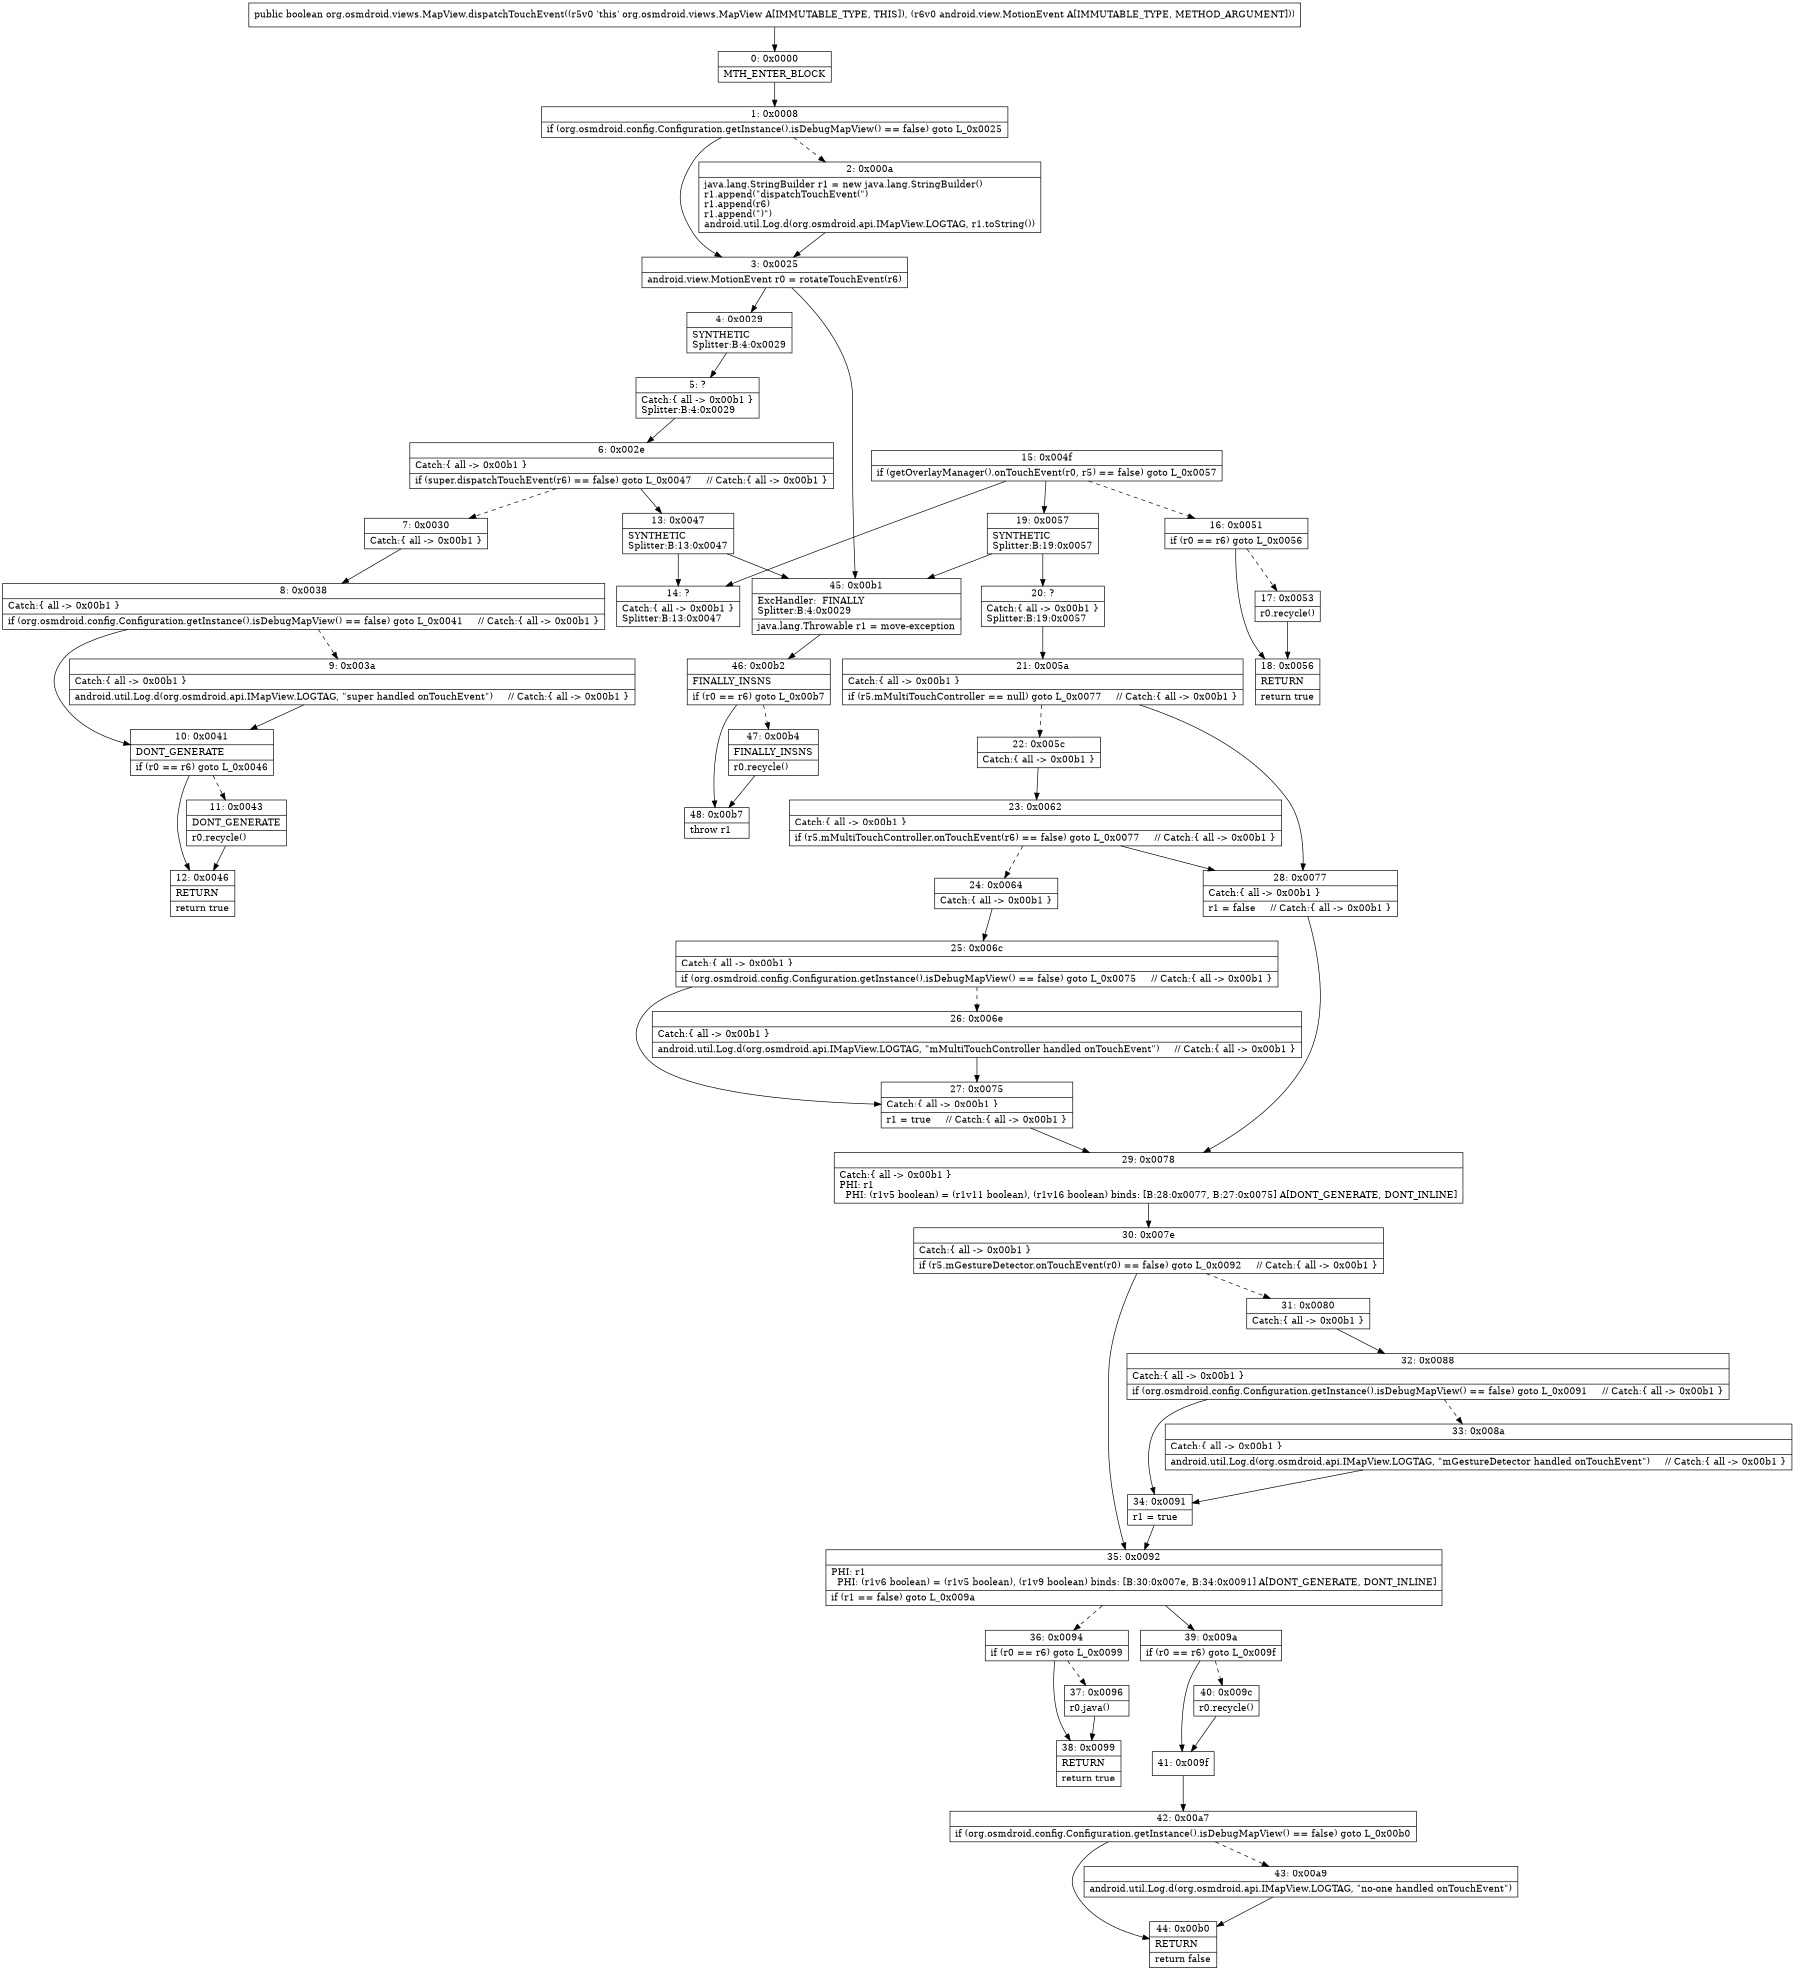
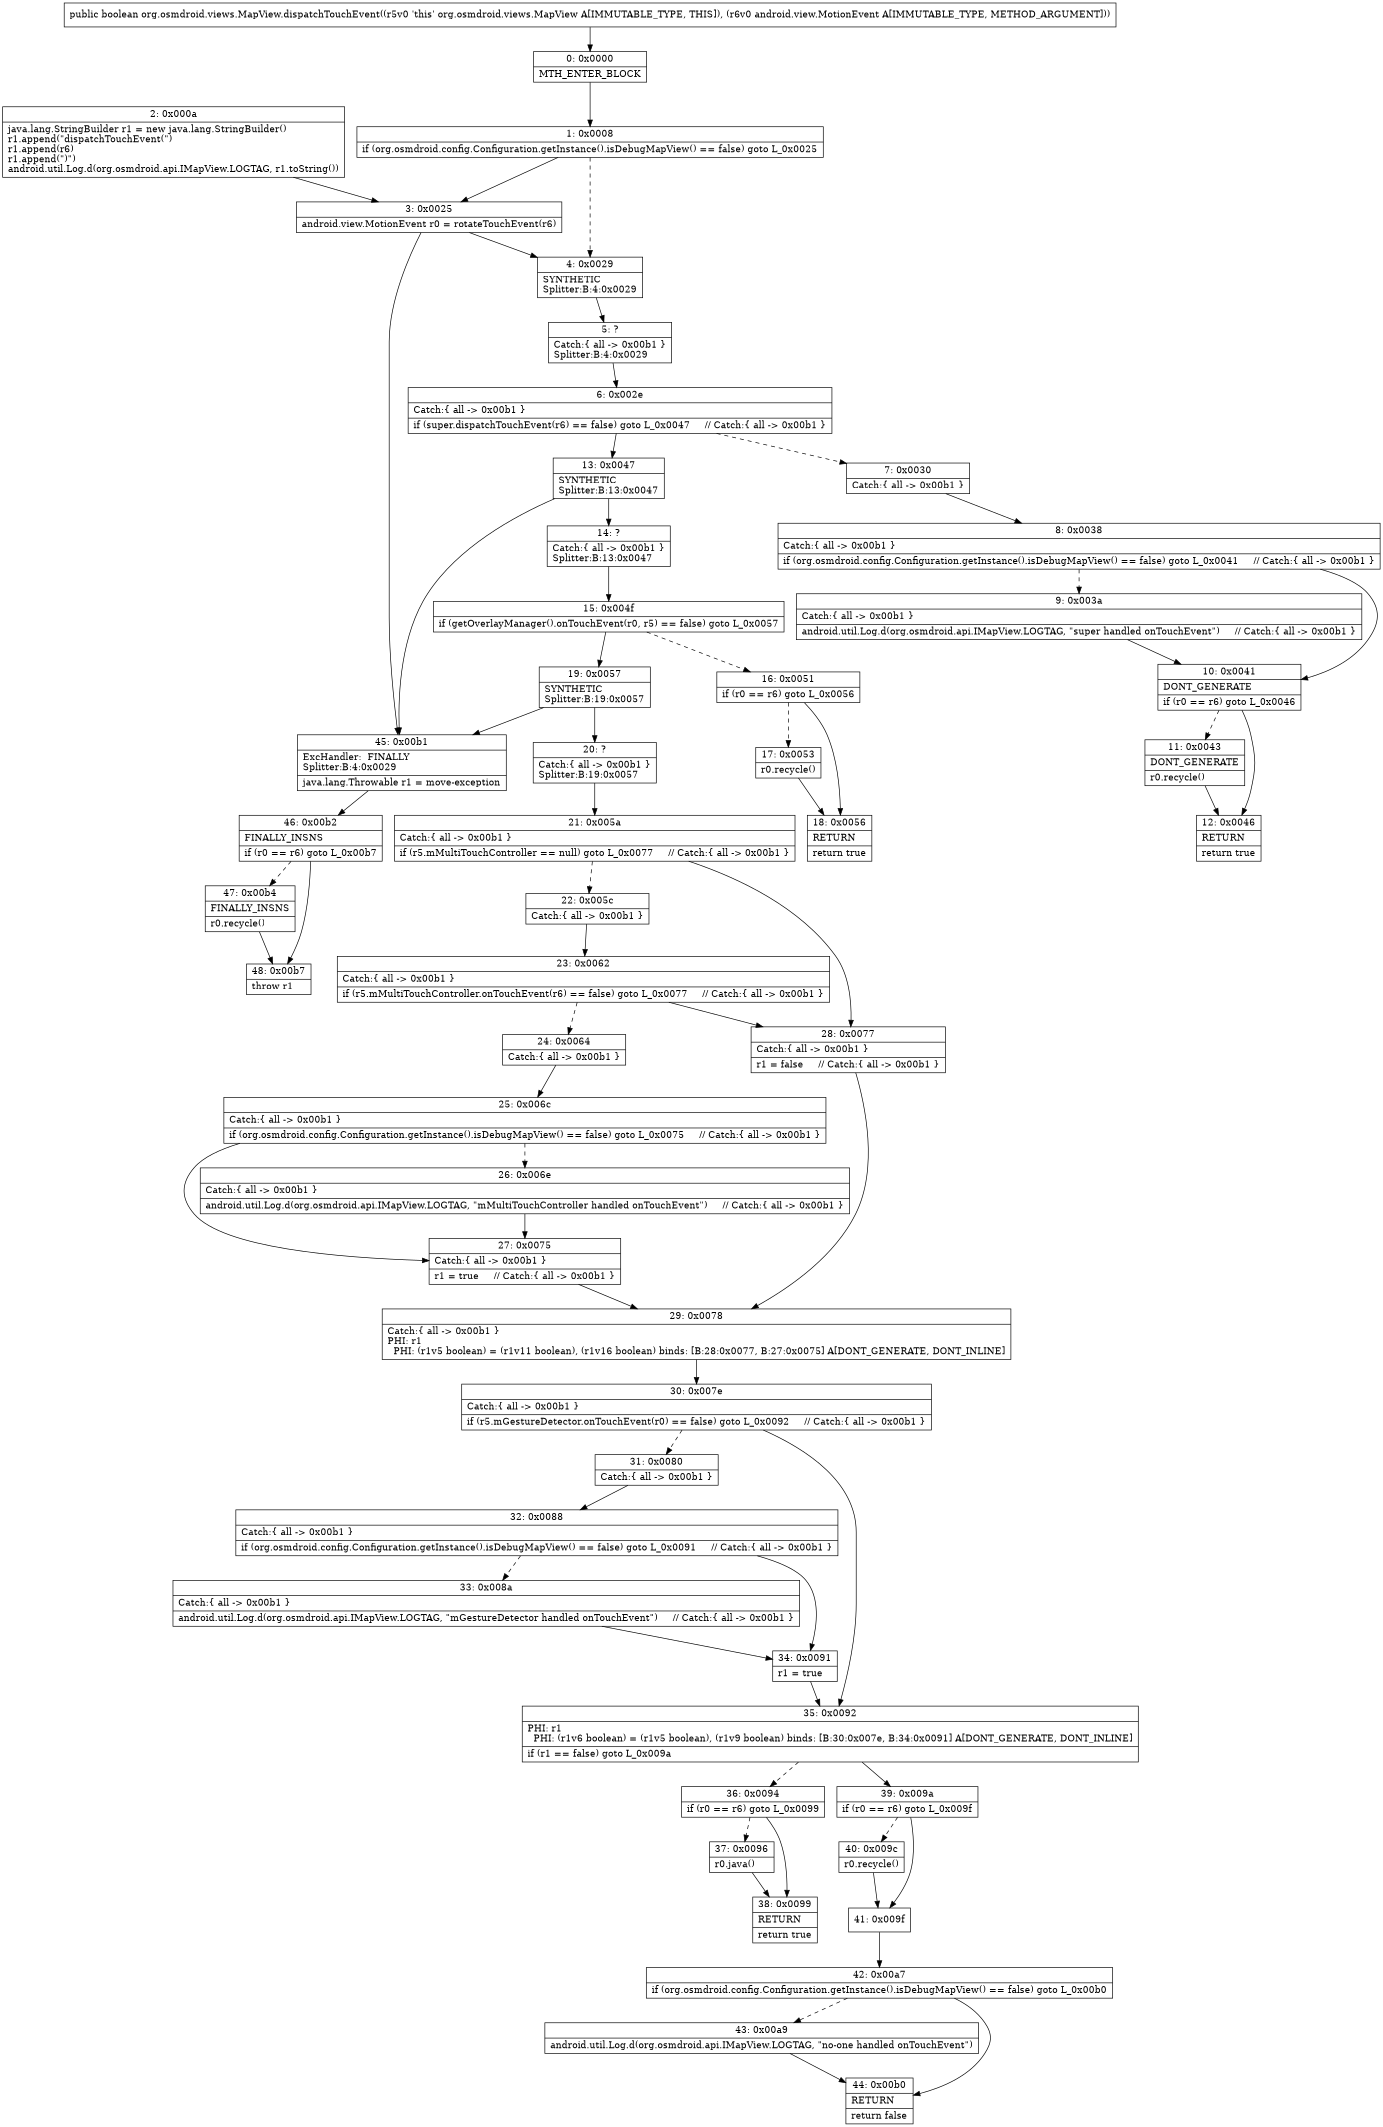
(807, 148) -> (590, 204)
(869, 531) -> (609, 580)
